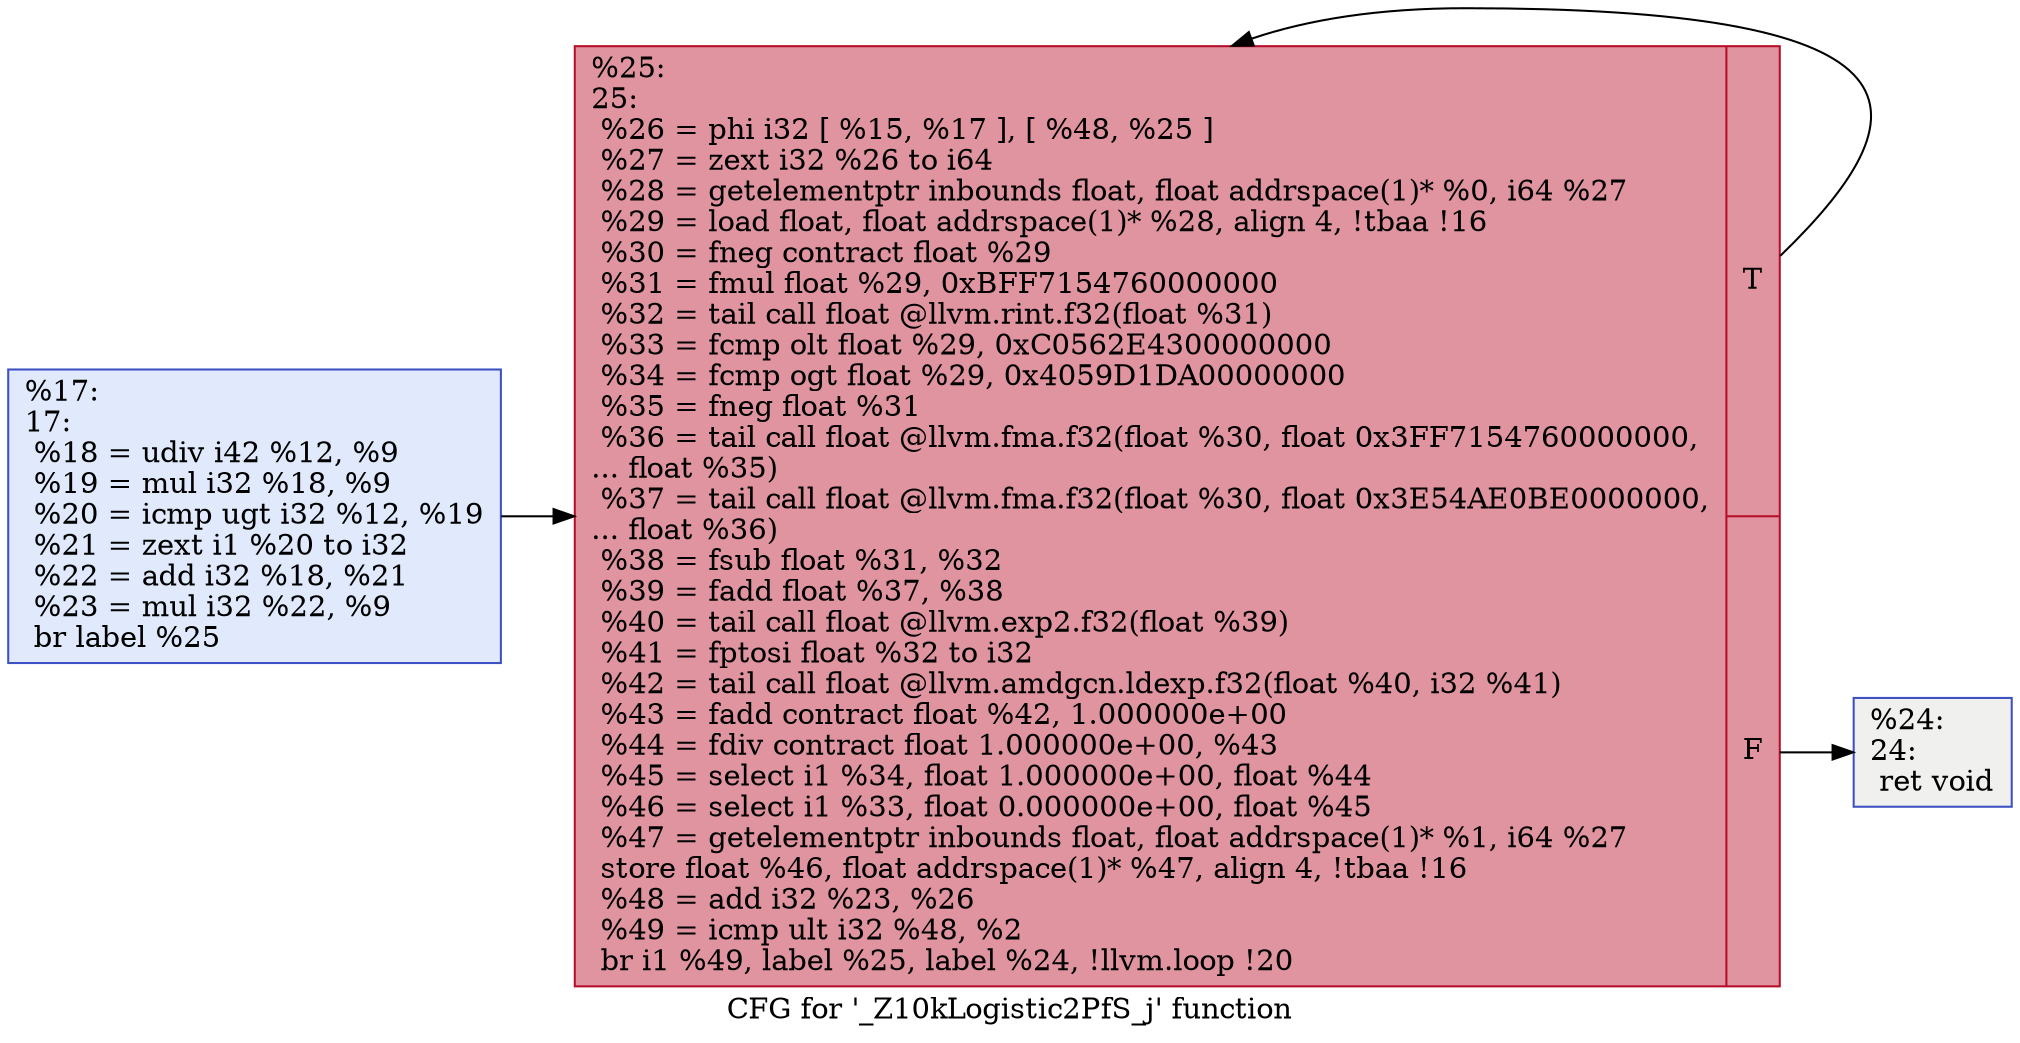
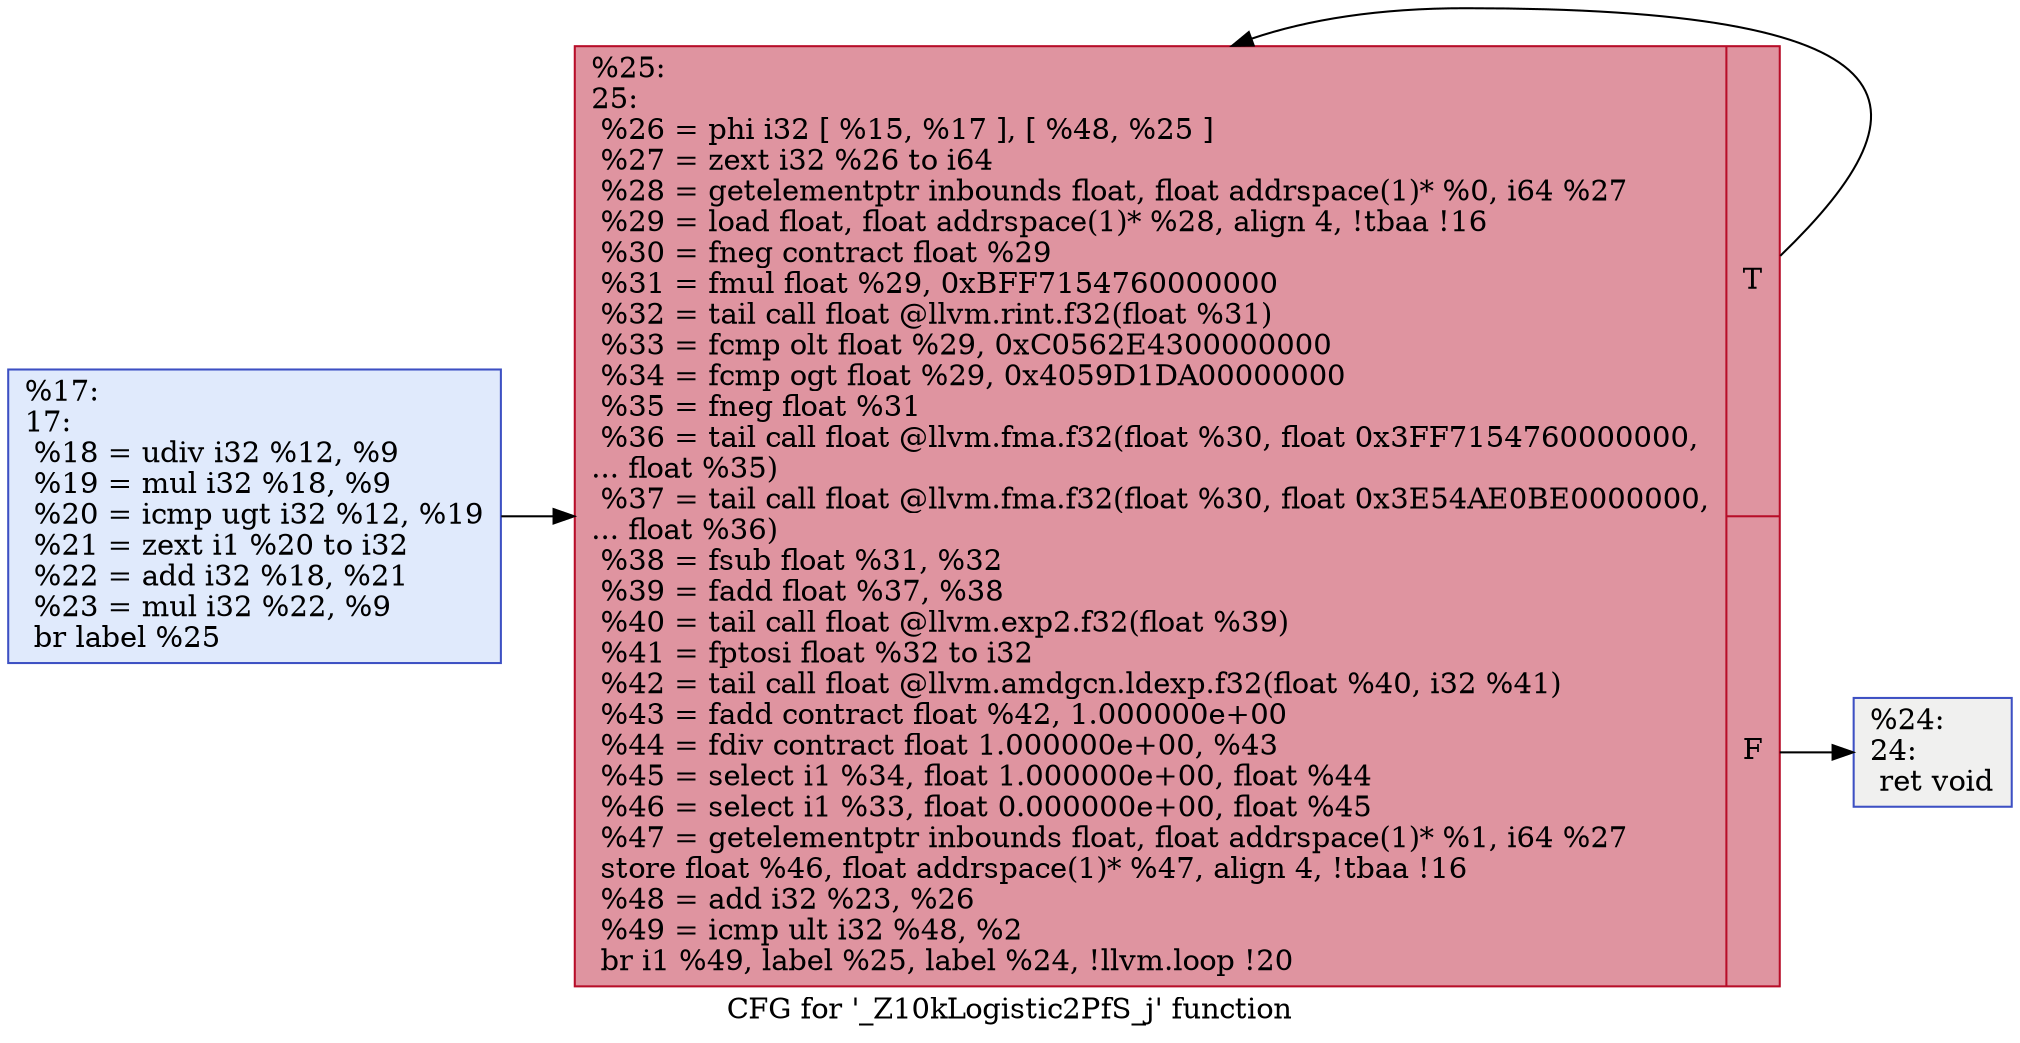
(212, 454) -> (212, 454)
